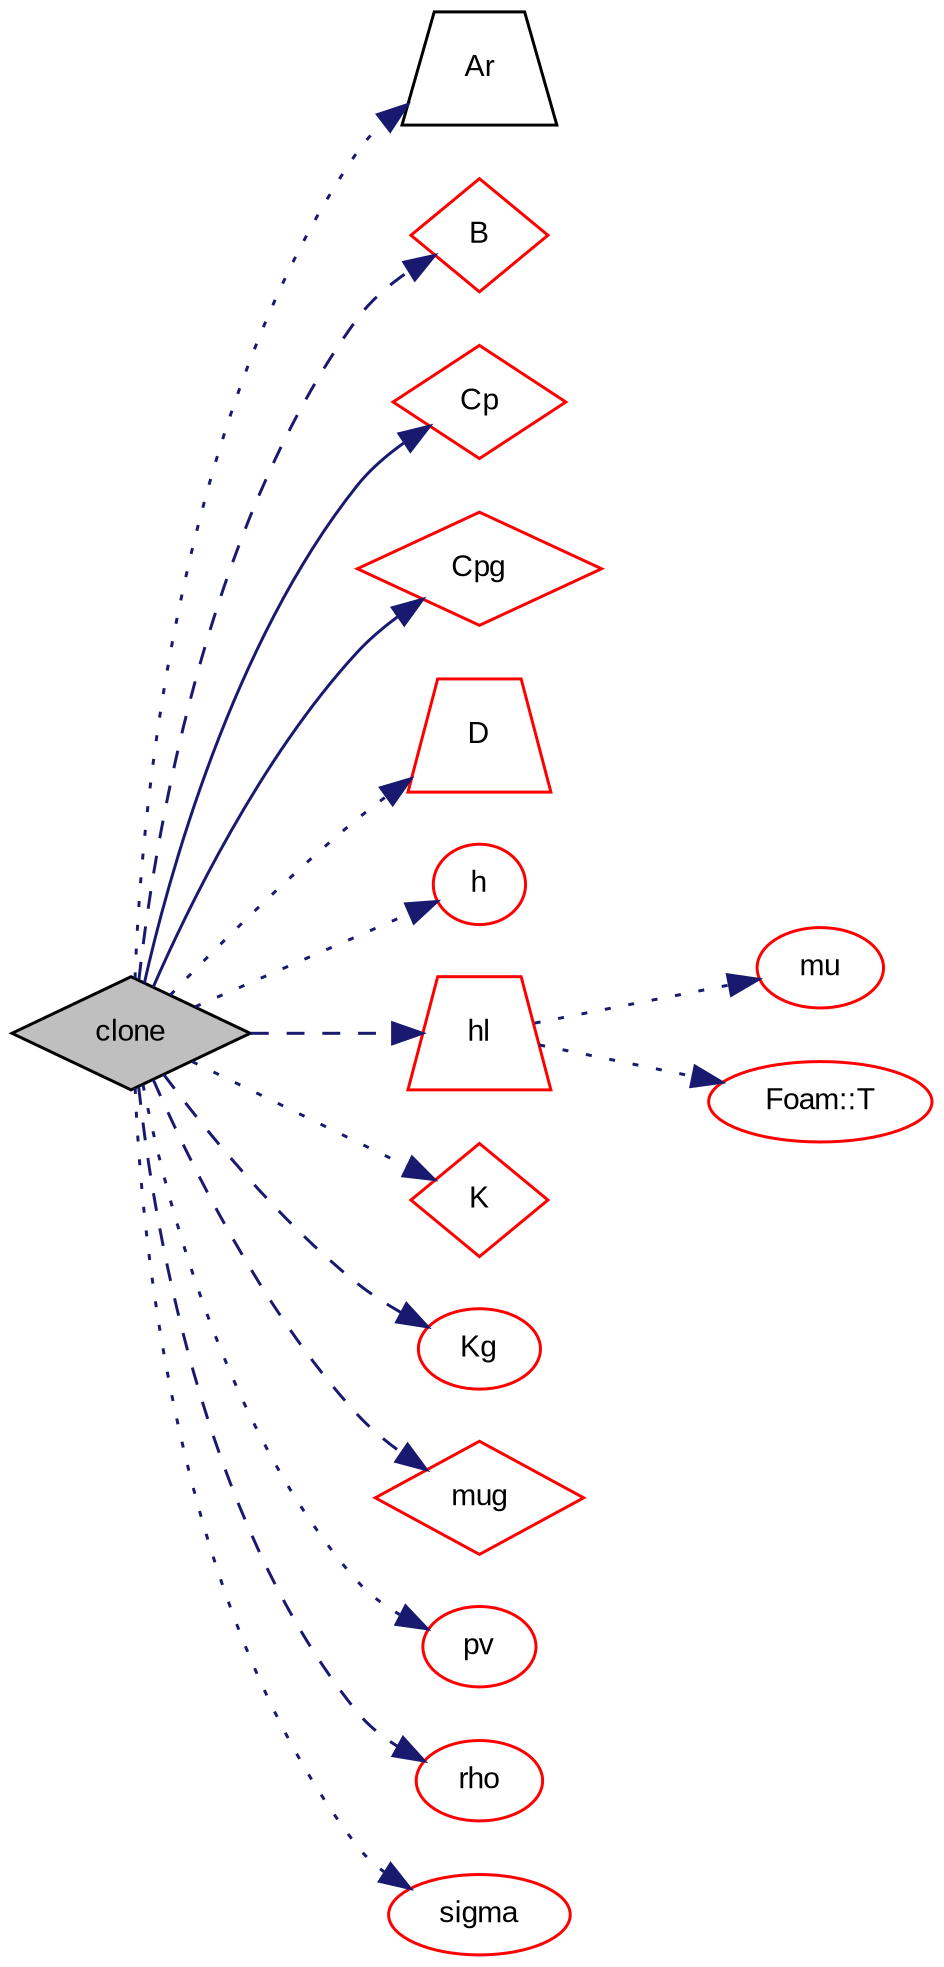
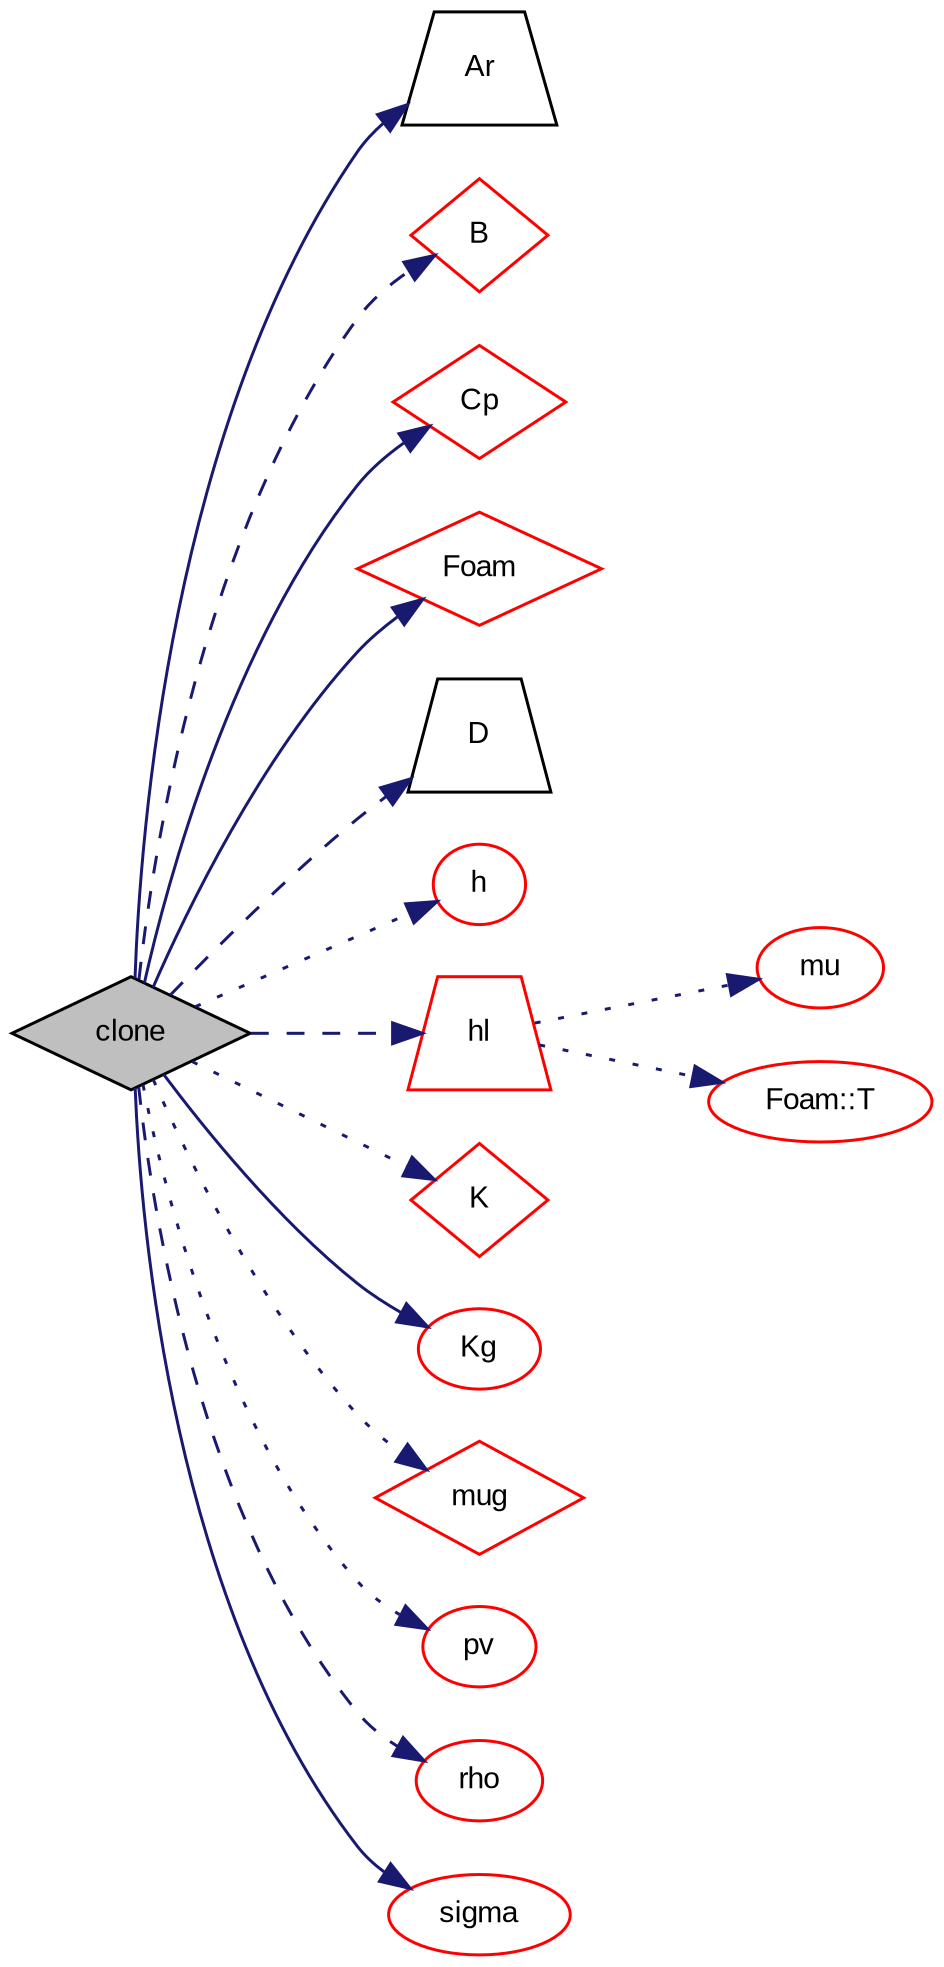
(198, 531) -> (198, 531)
(479, 569) -> (479, 569)
(479, 736) -> (479, 736)
(275, 892) -> (275, 892)
(272, 1204) -> (272, 1204)
(257, 1280) -> (257, 1280)
(198, 1502) -> (198, 1502)
